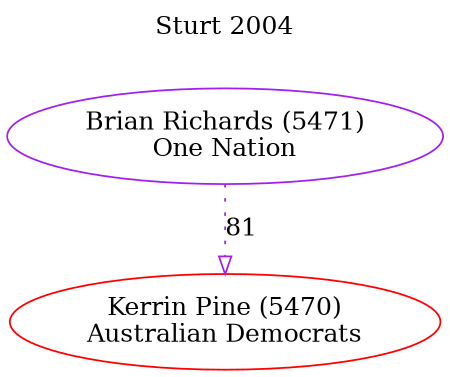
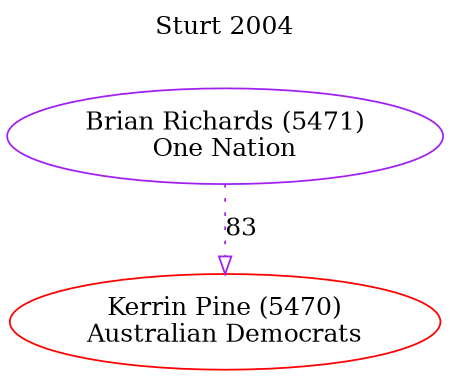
(242, 229) -> (242, 229)
